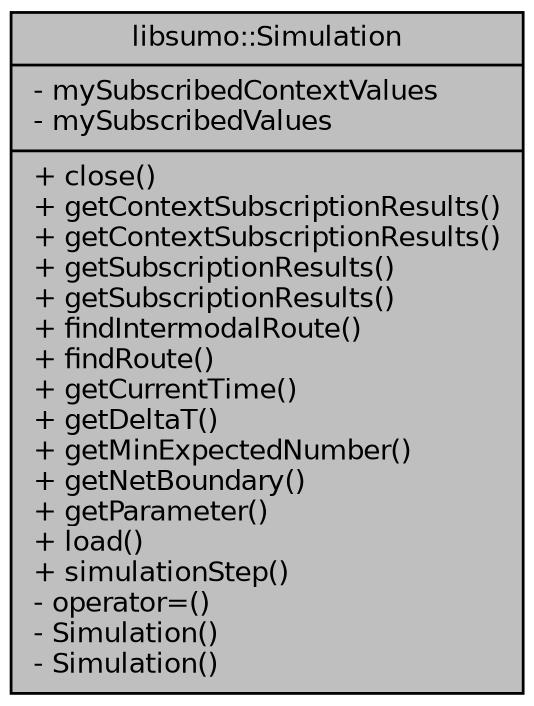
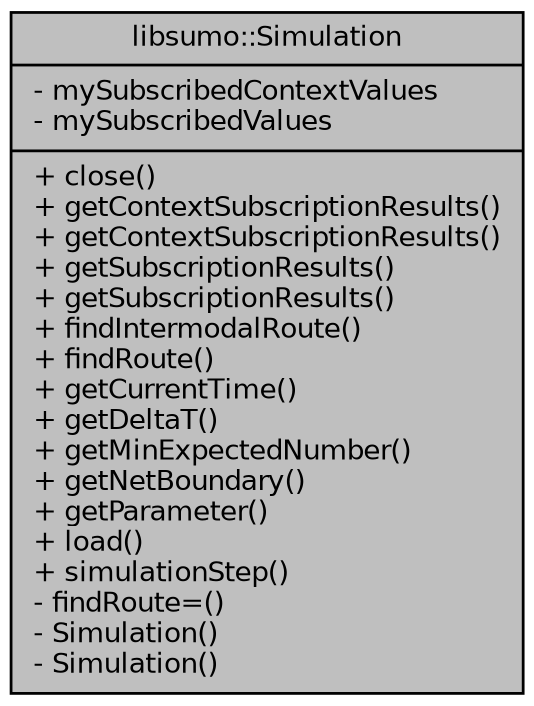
(122, 603) -> (130, 603)
